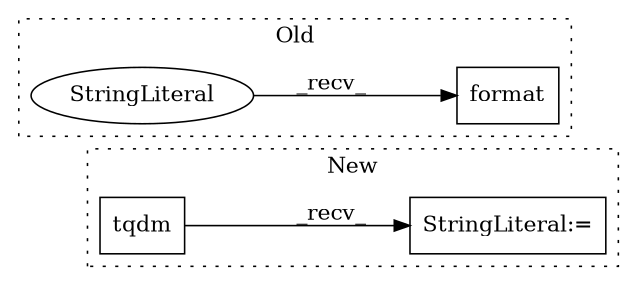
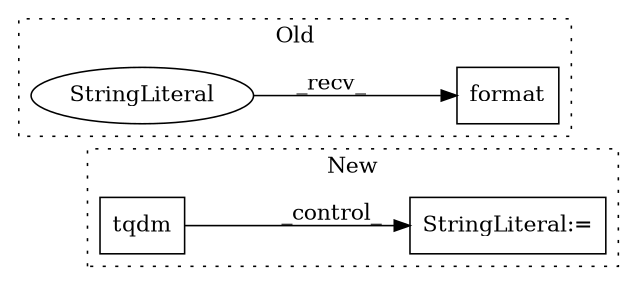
(332, 214) -> (332, 214)
